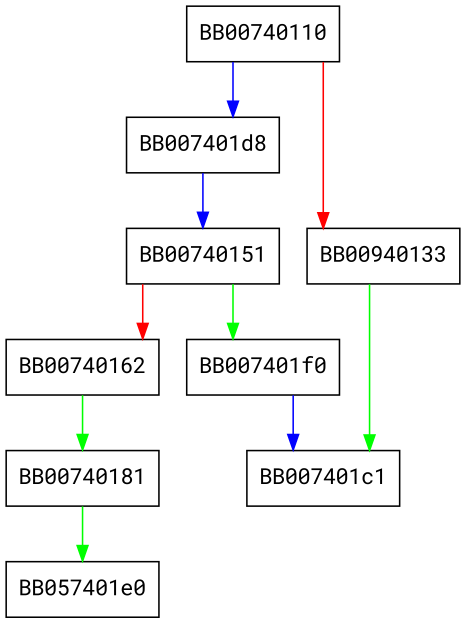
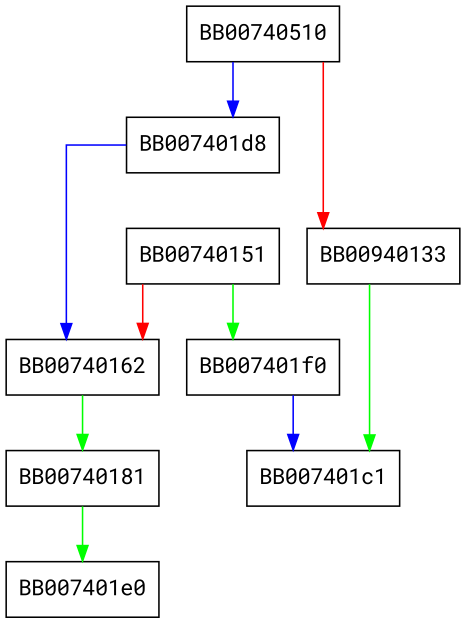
(263, 34) -> (263, 34)
(203, 193) -> (66, 204)
(83, 589) -> (83, 589)
